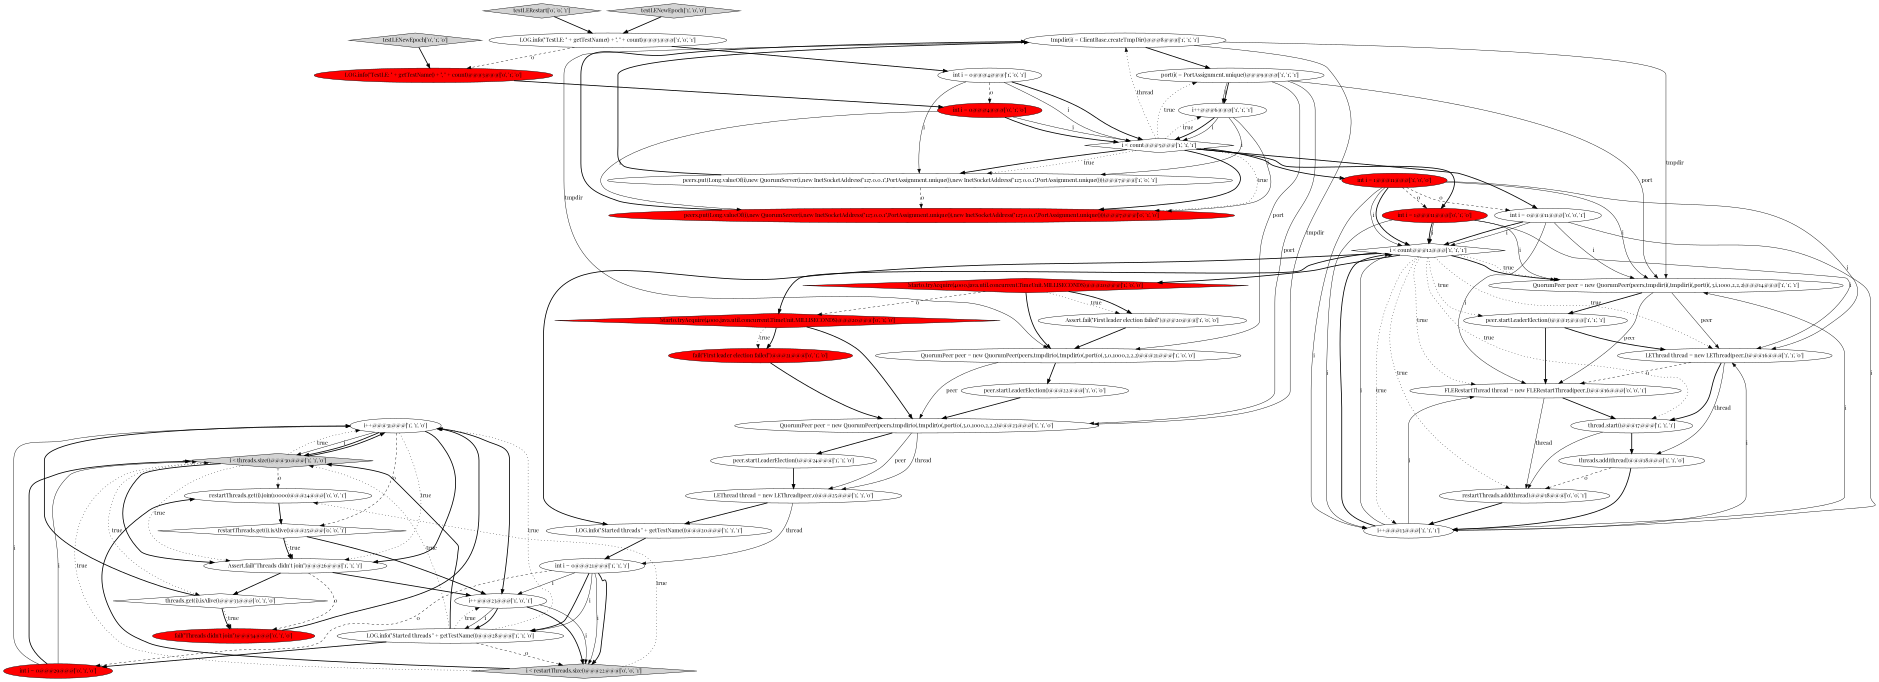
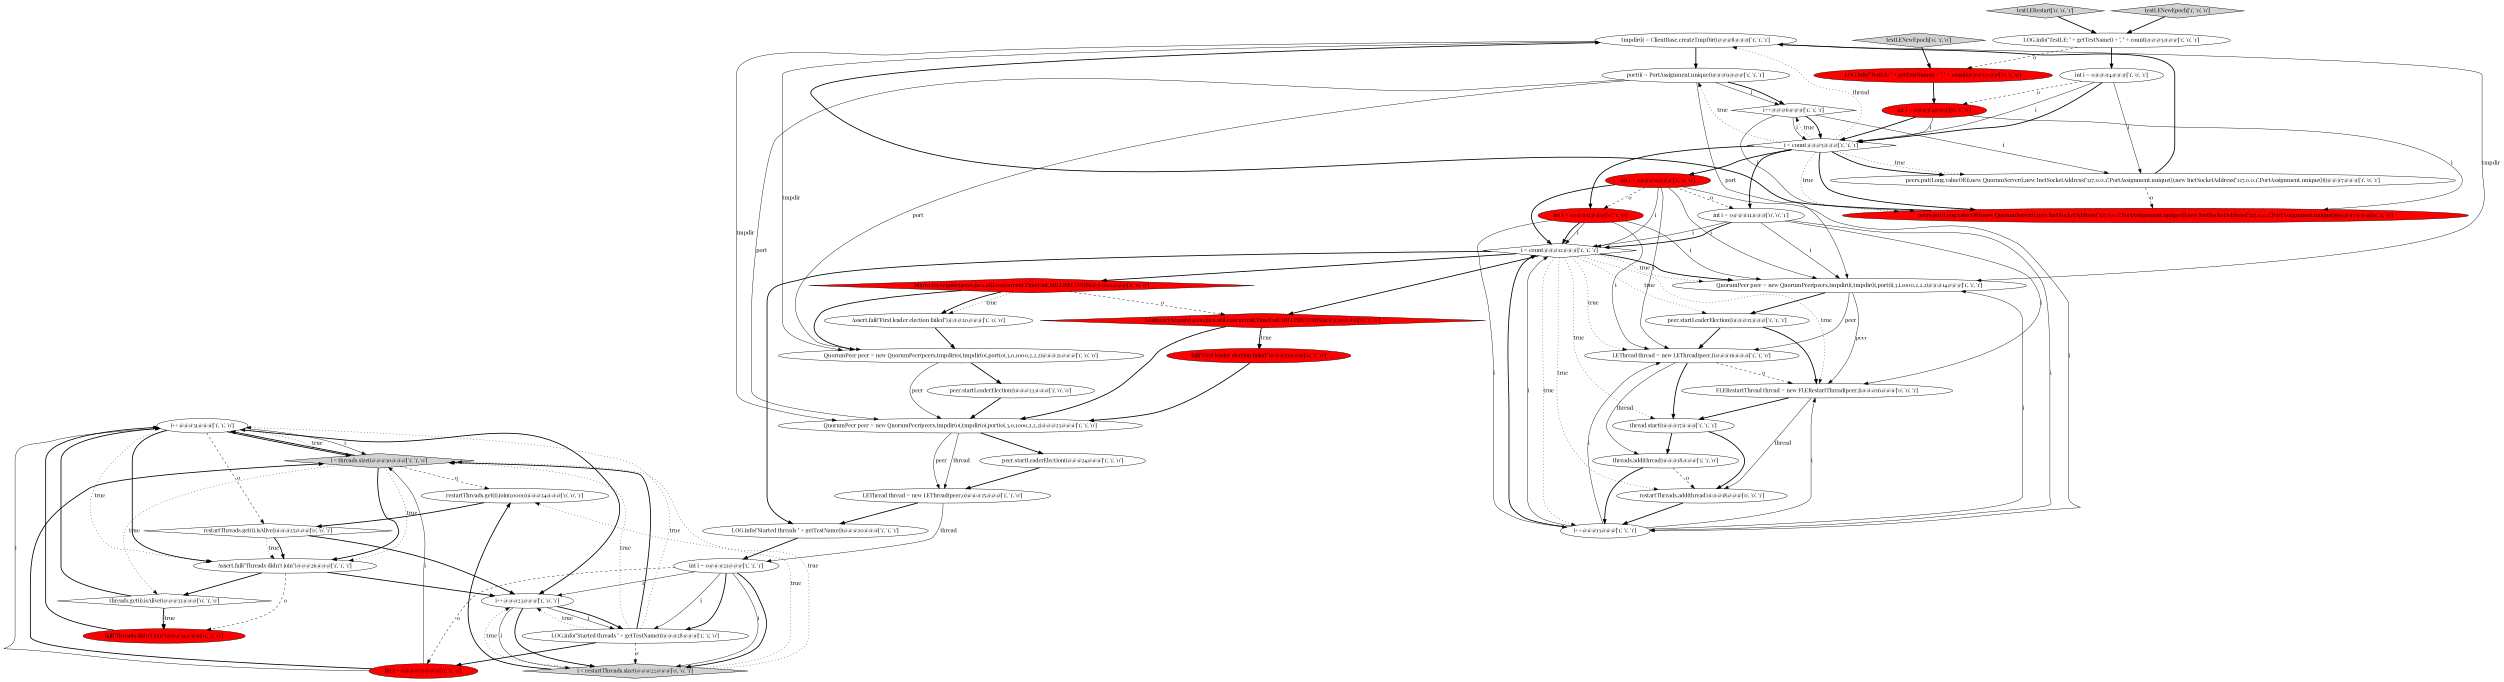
(1223, 110) -> (1794, 110)
(1560, 450) -> (1743, 455)
none -> (501, 656)
